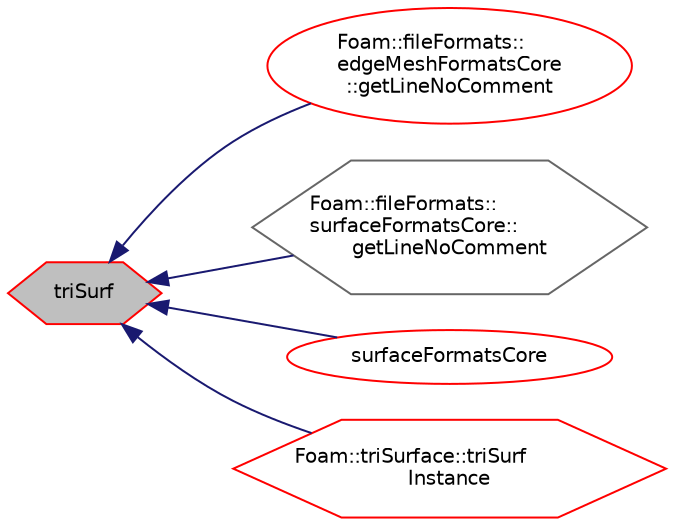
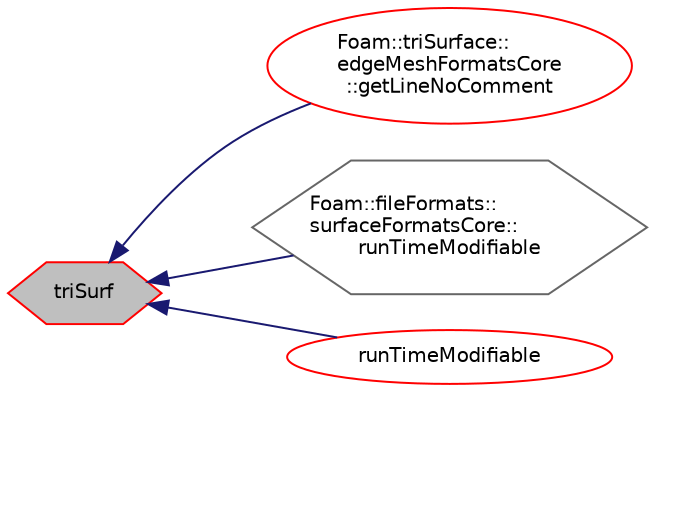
(450, 66) -> (450, 66)
(450, 227) -> (450, 227)
(450, 357) -> (450, 357)
(450, 469) -> none
